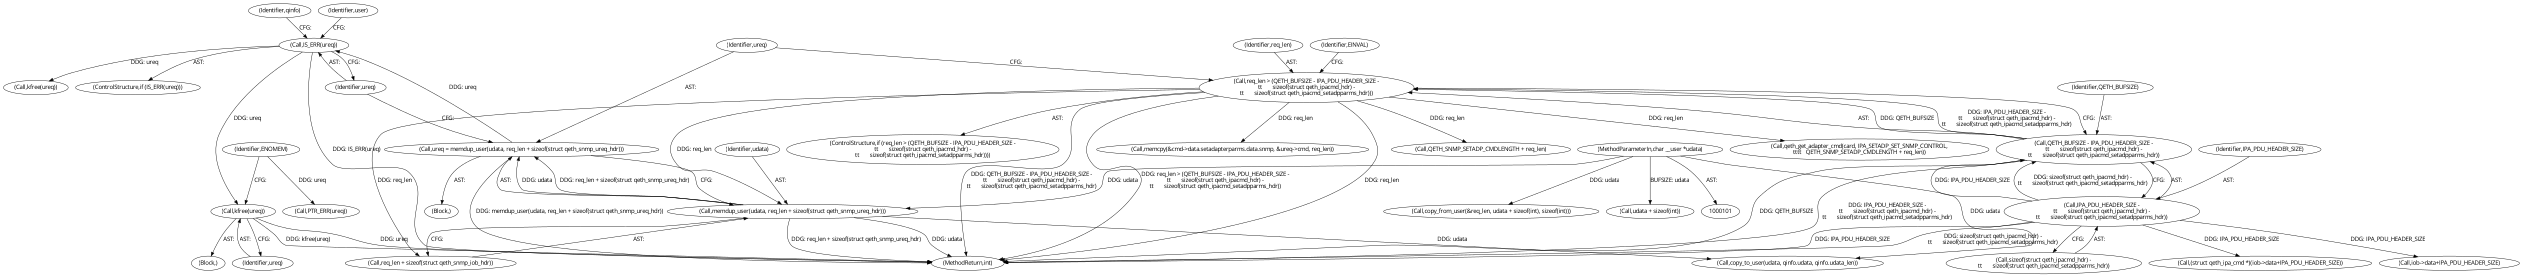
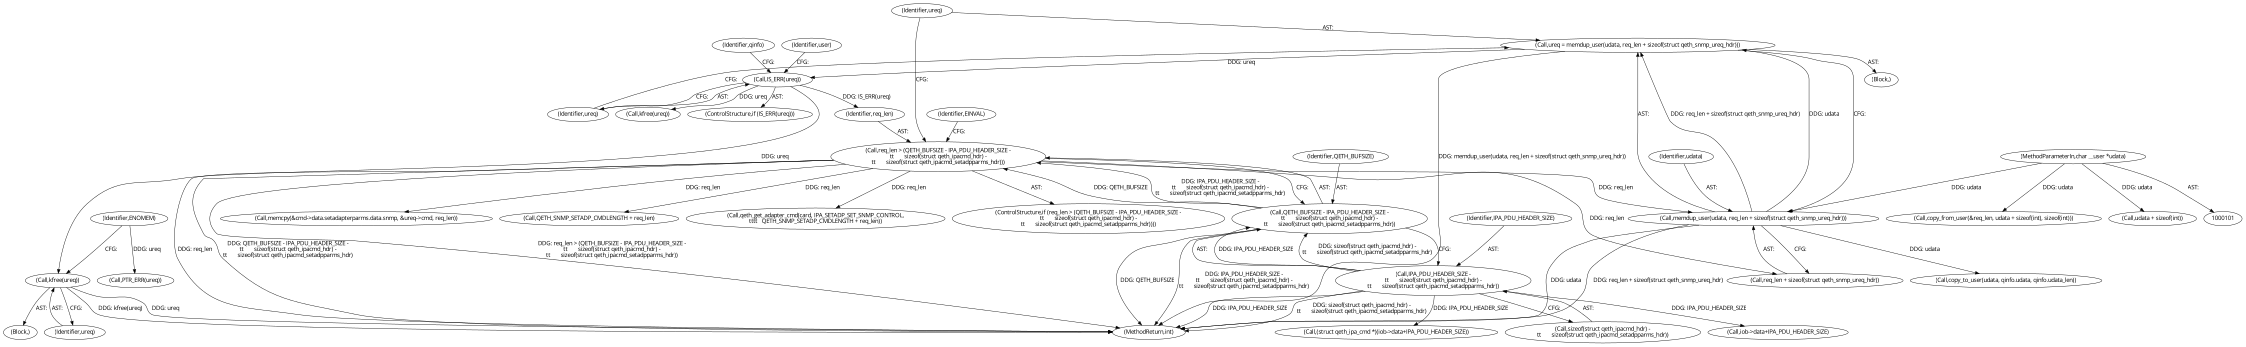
(1670, 181) -> (2137, 188)
(1956, 198) -> none
(423, 243) -> (828, 94)
(431, 263) -> (1815, 281)
